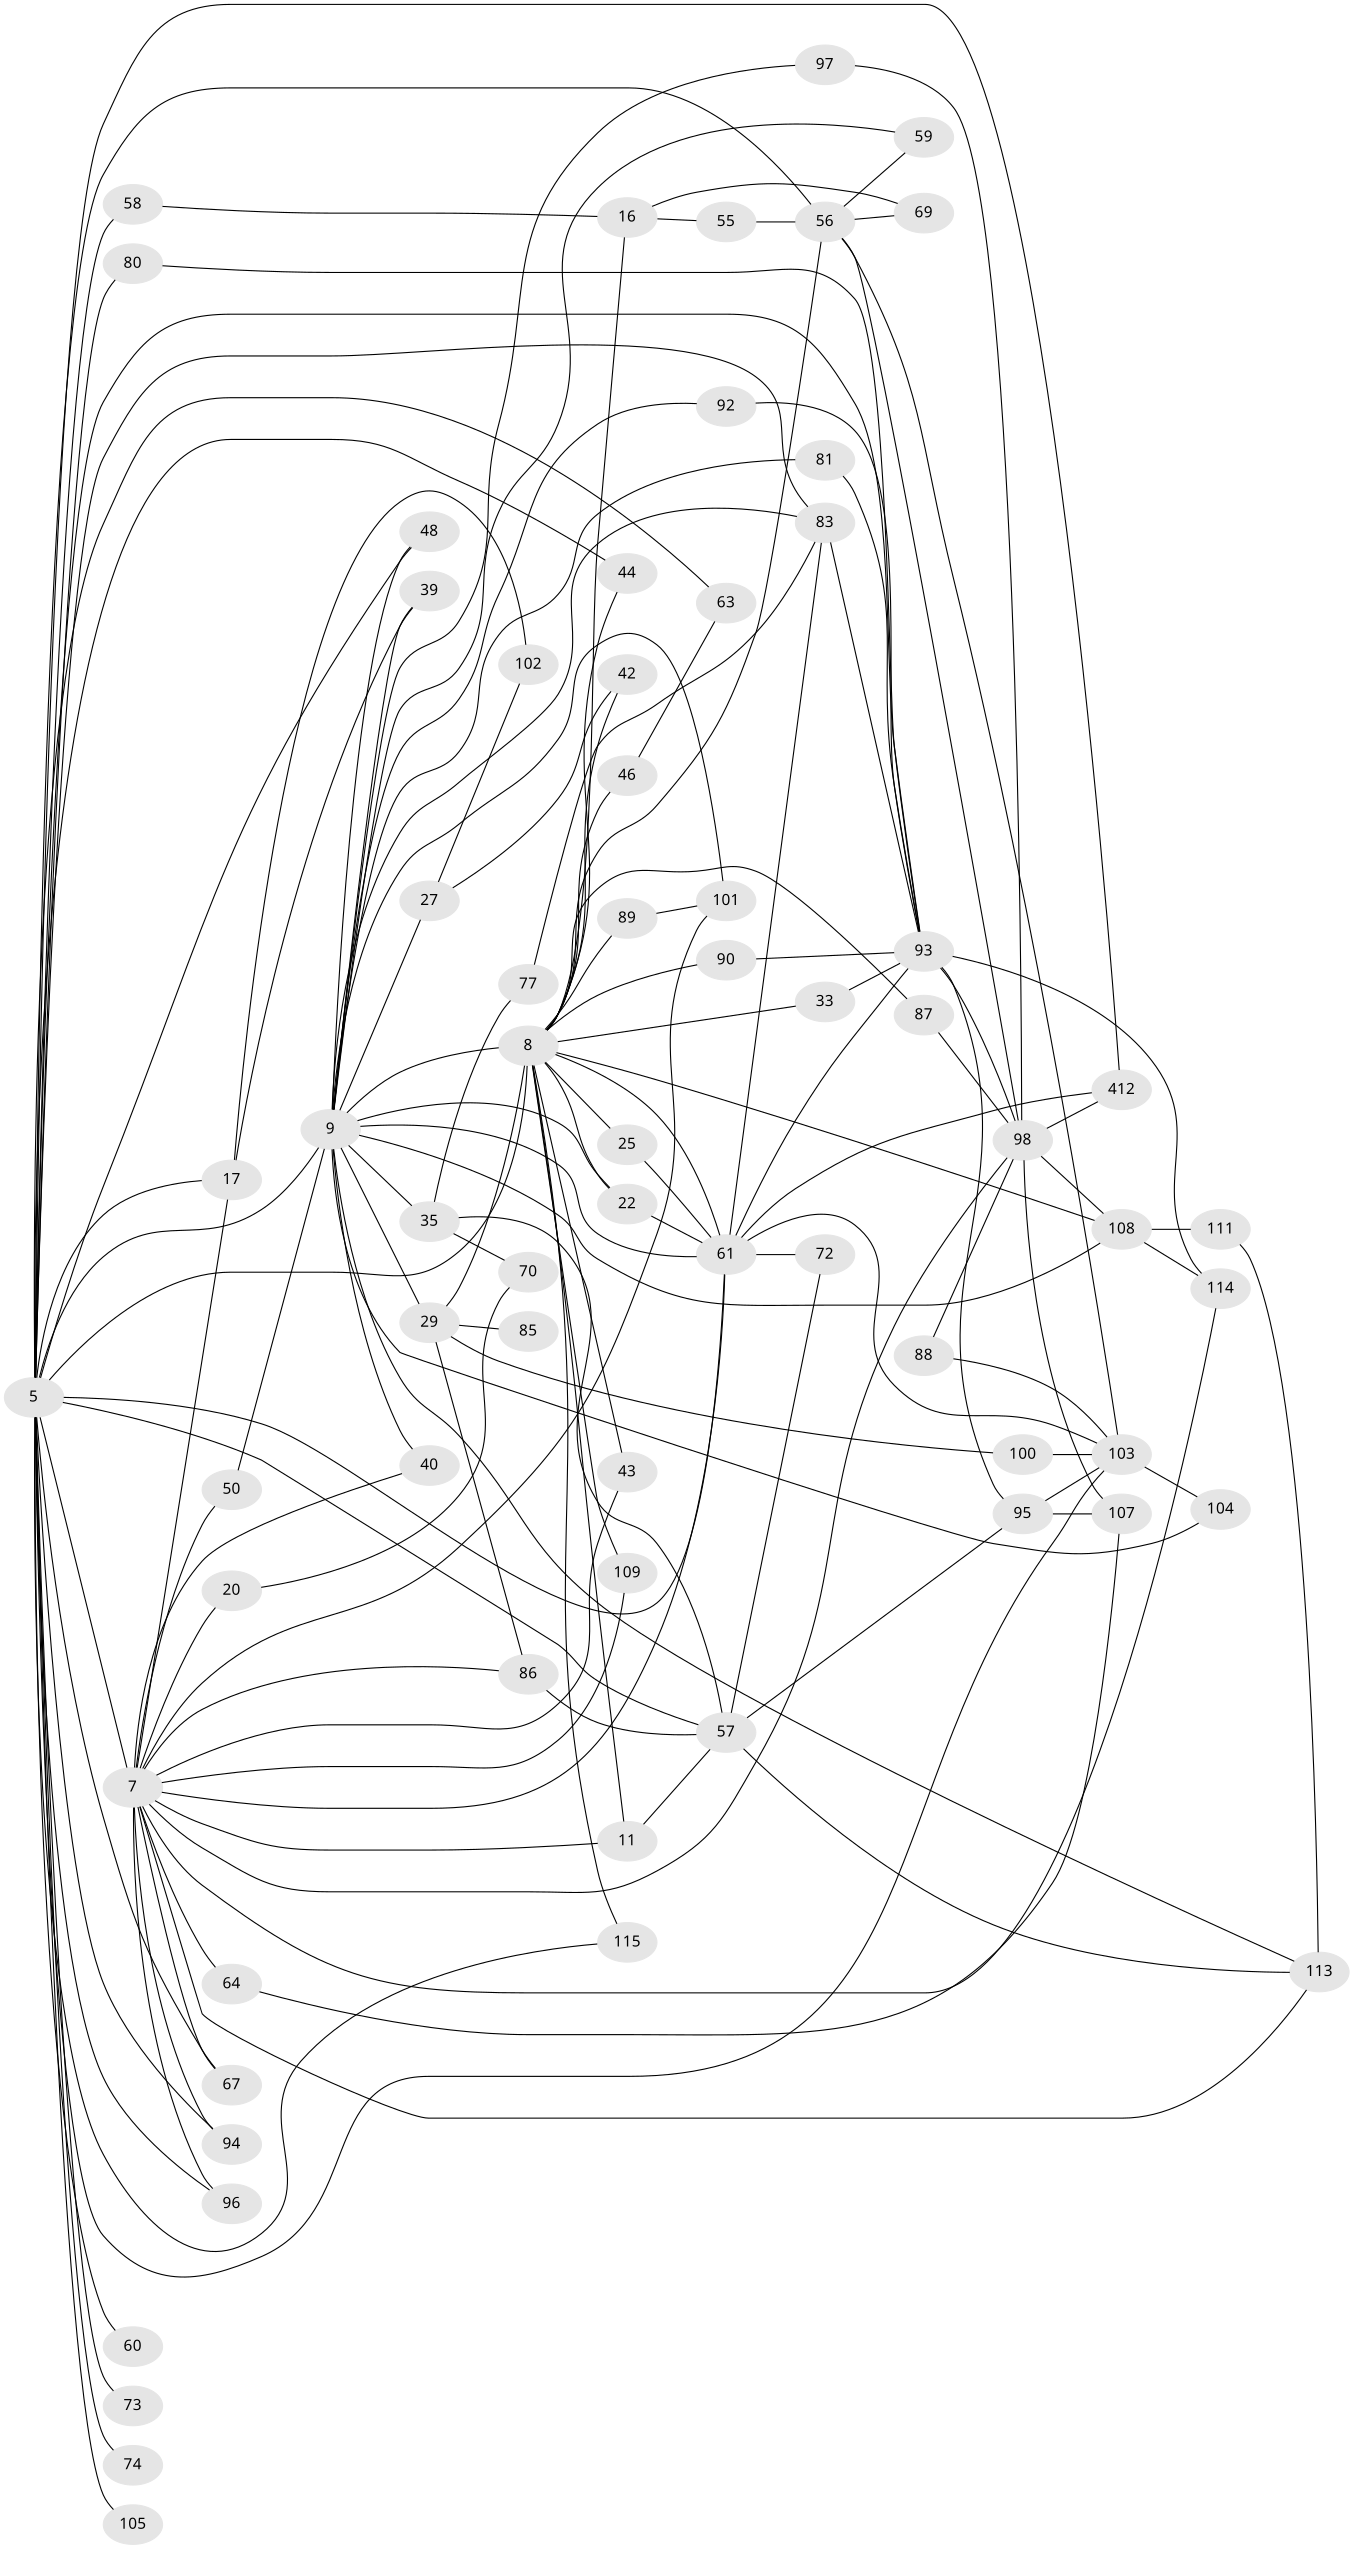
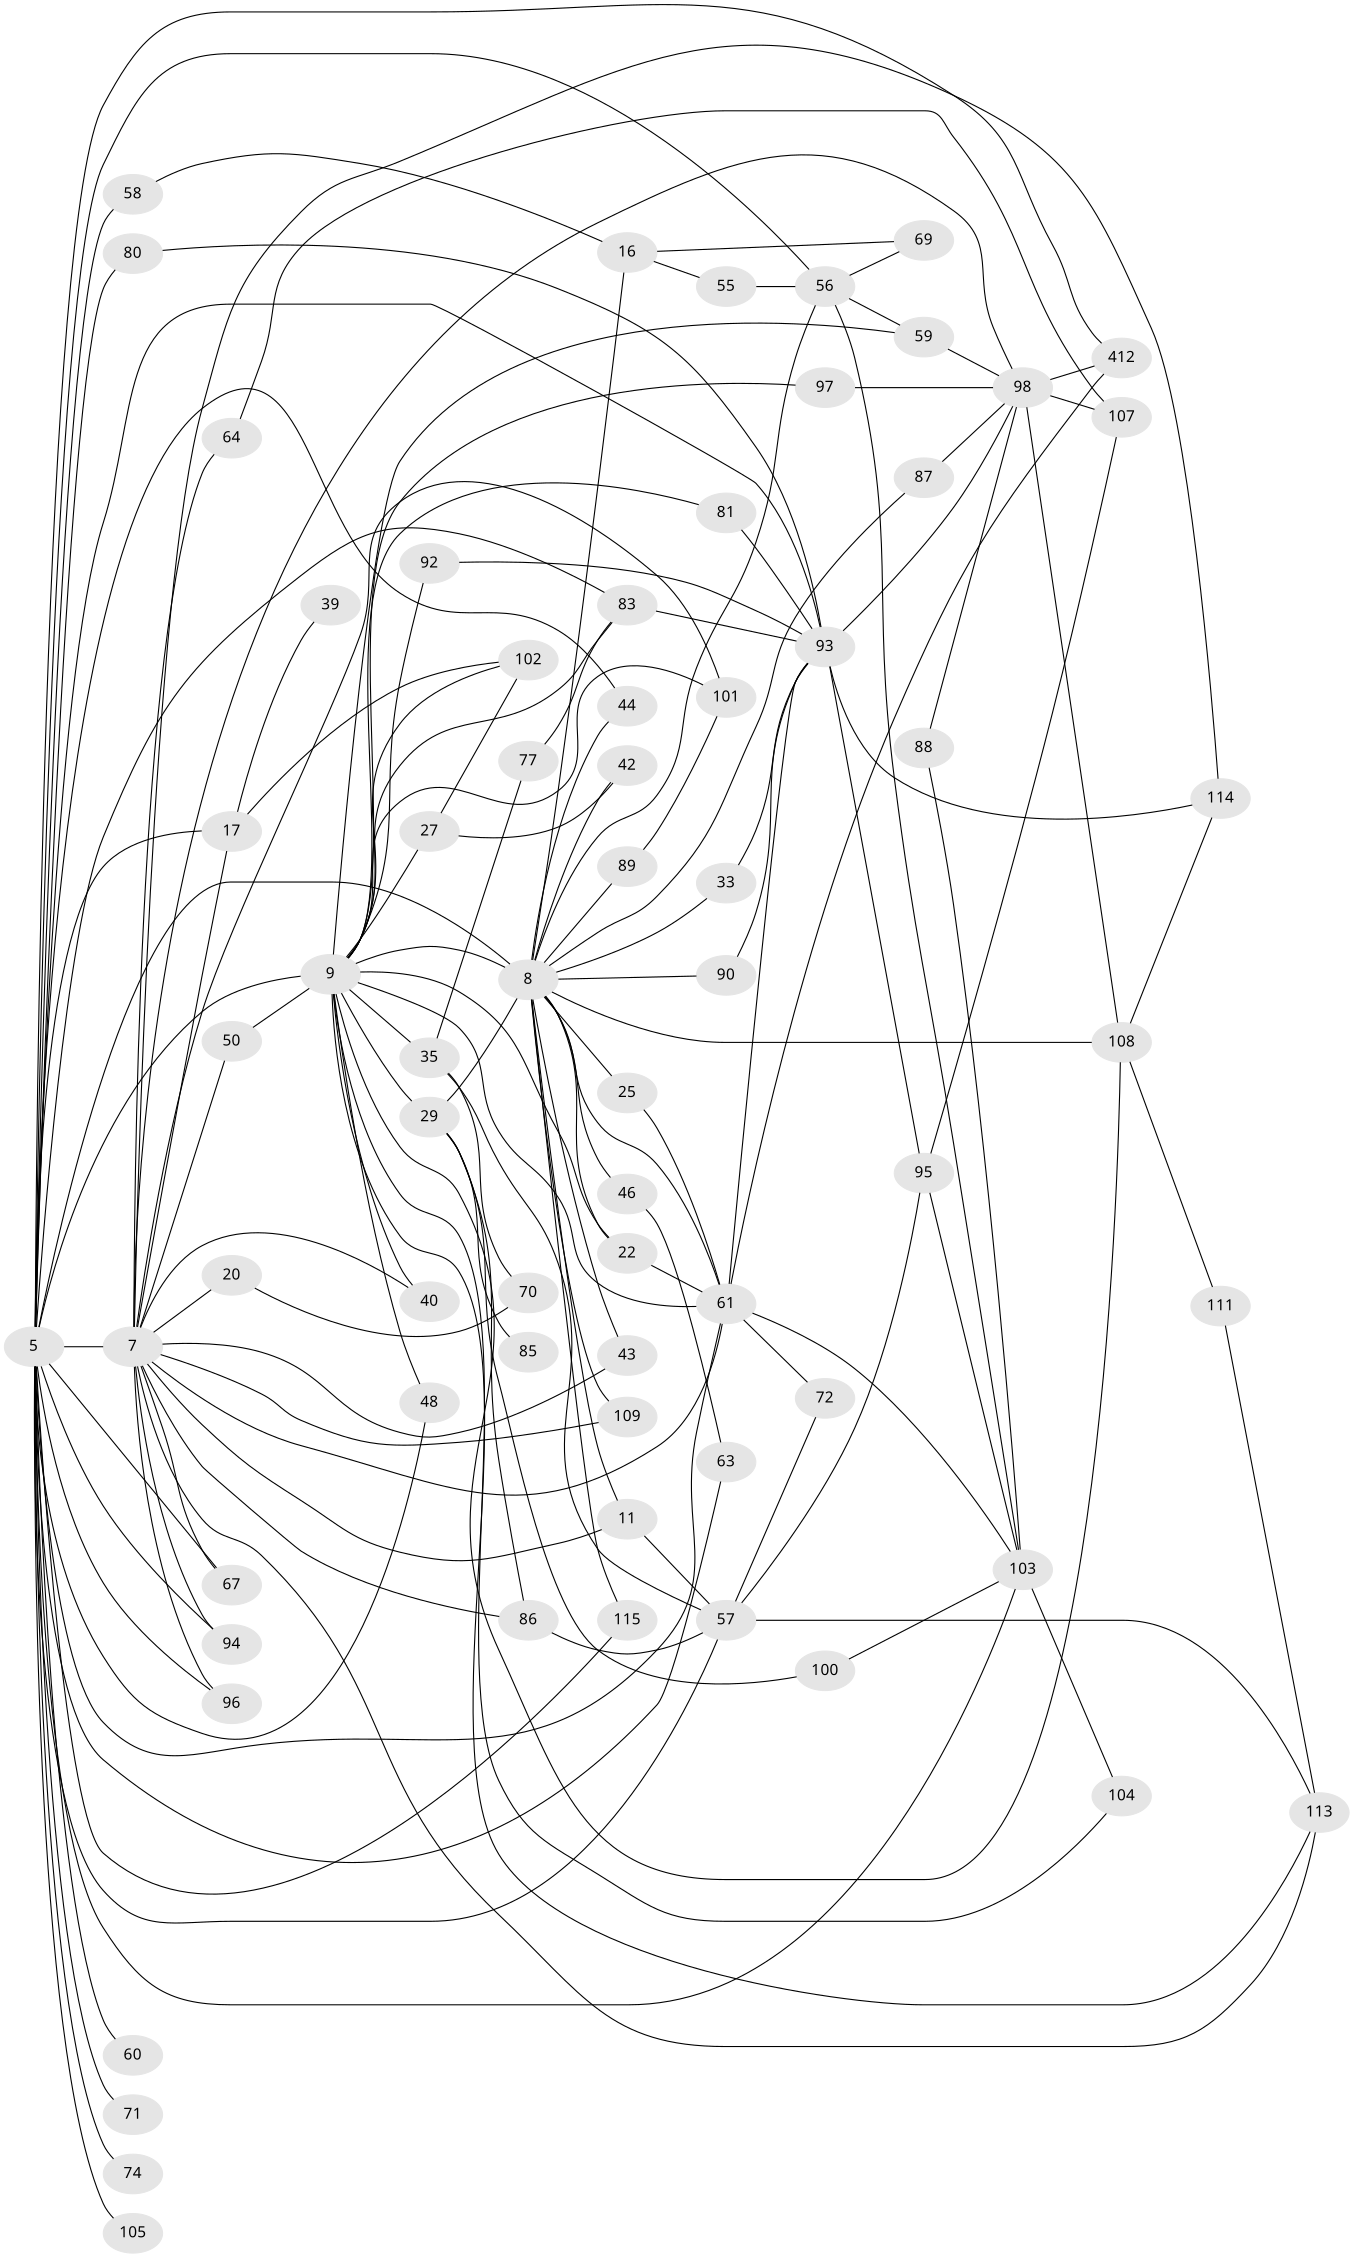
(939, 677) -> (973, 362)
(362, 856) -> (382, 756)
(773, 906) -> none
(133, 2406) -> (133, 2115)
